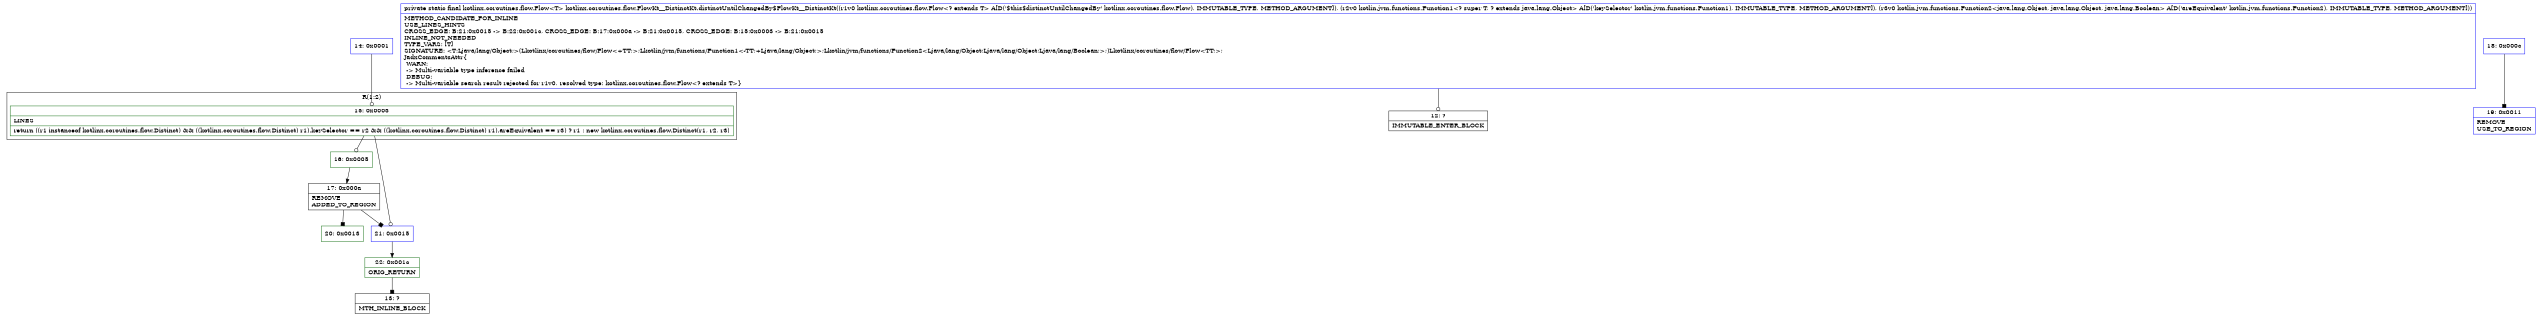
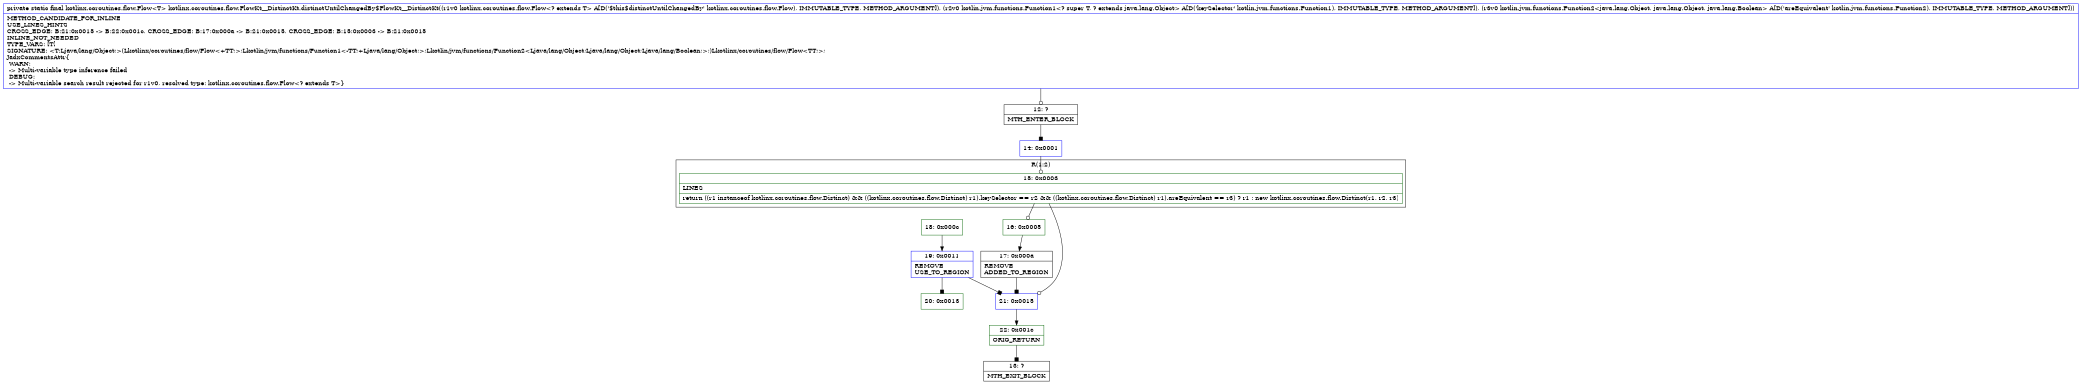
(2504, 46) -> (942, 227)
(2504, 79) -> (942, 241)
(1438, 126) -> (1041, 119)
none -> (1041, 130)
(343, 216) -> (942, 283)
none -> (983, 285)
(392, 308) -> (1017, 376)
